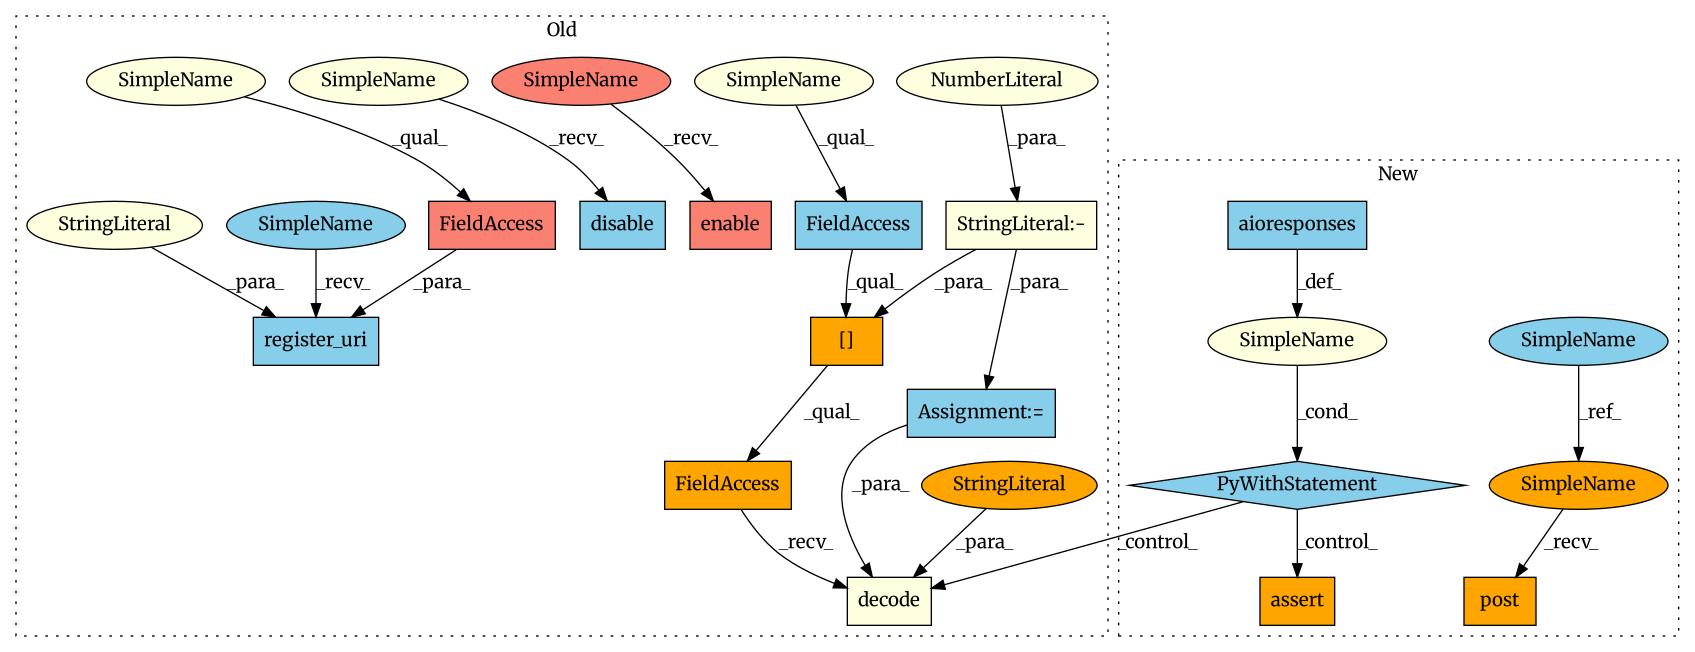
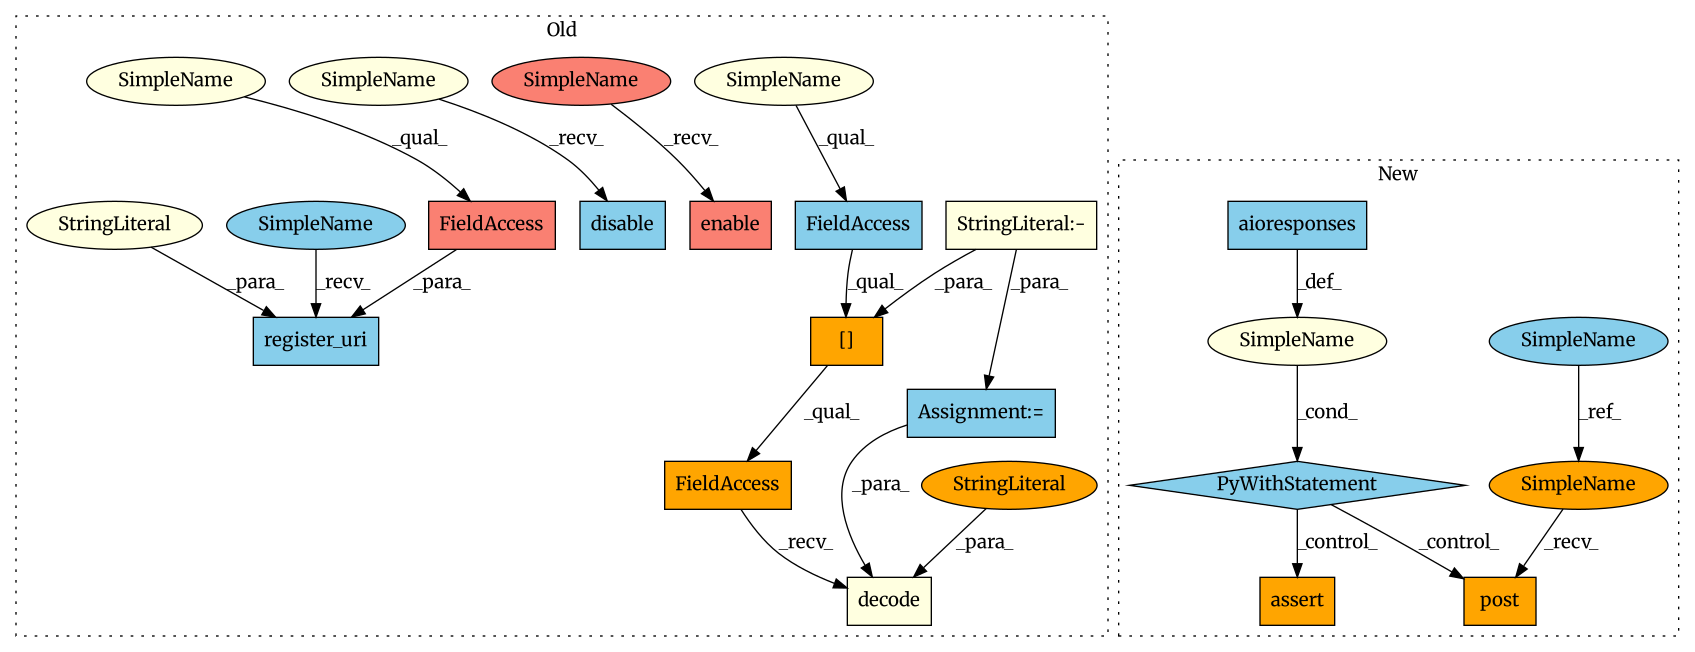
(997, 81) -> none
(1094, 543) -> (1392, 538)
